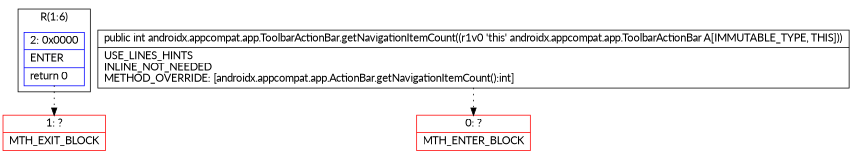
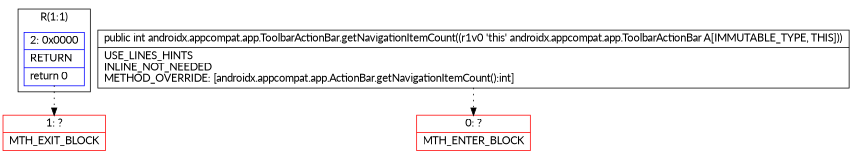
(54, 18) -> (54, 18)
(47, 58) -> (51, 58)
